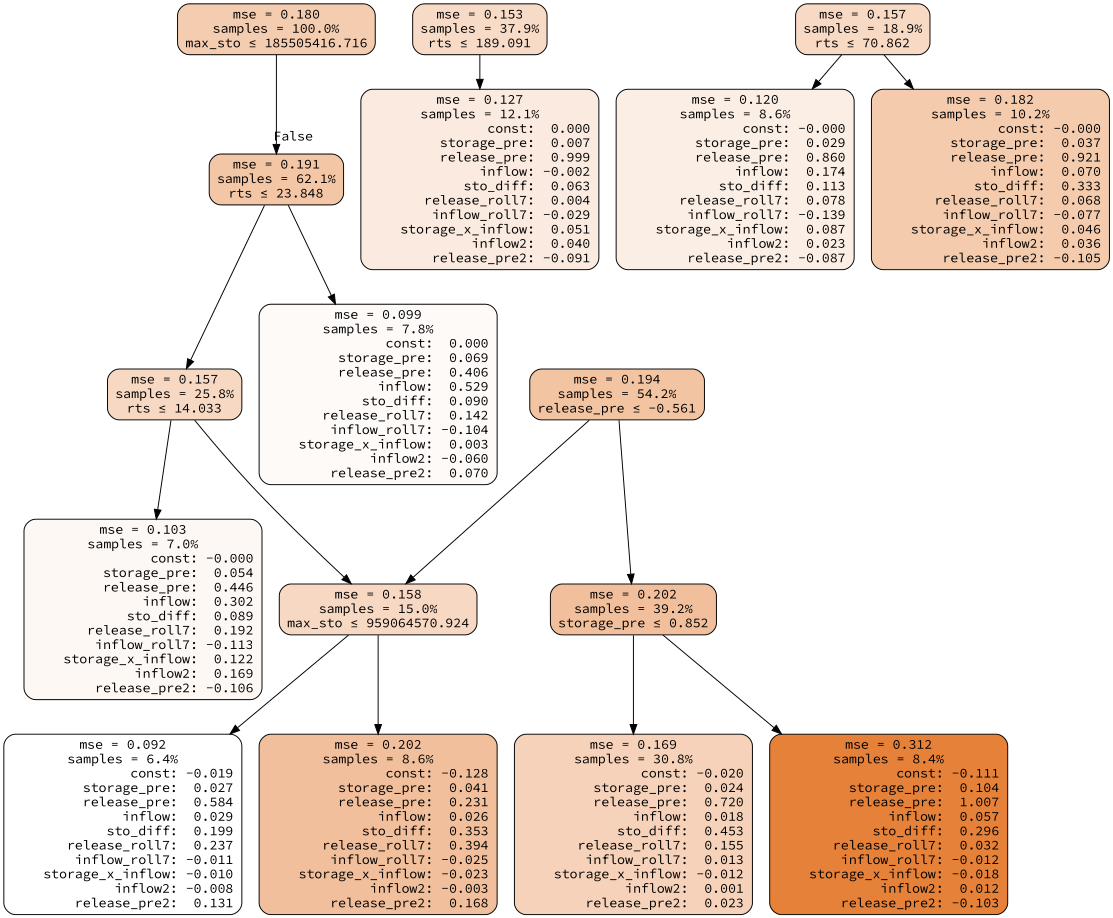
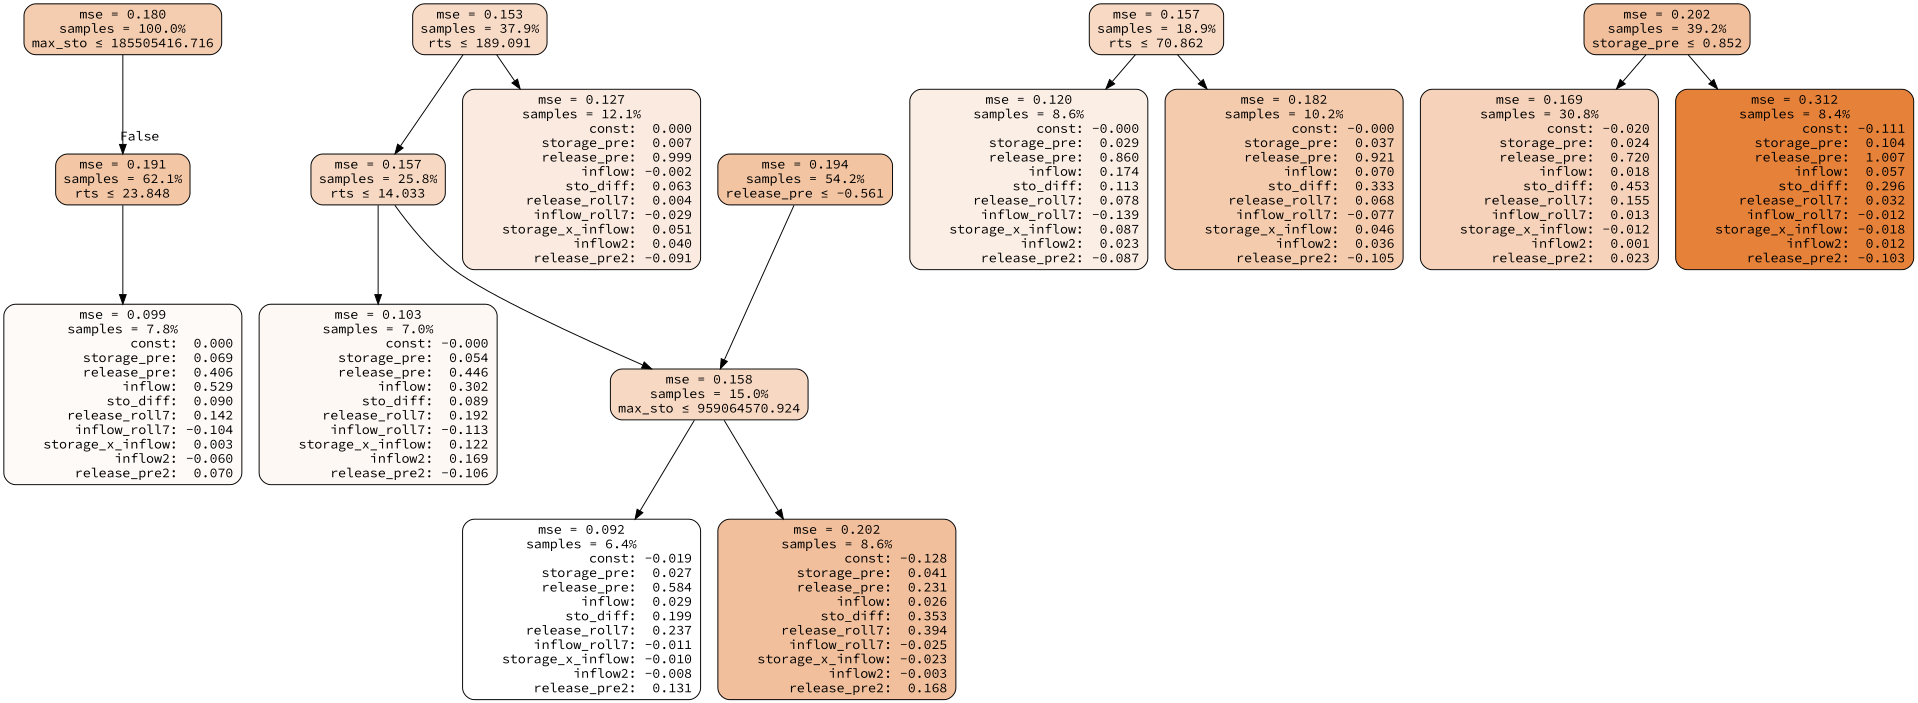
(228, 283) -> (432, 100)
(625, 497) -> none
